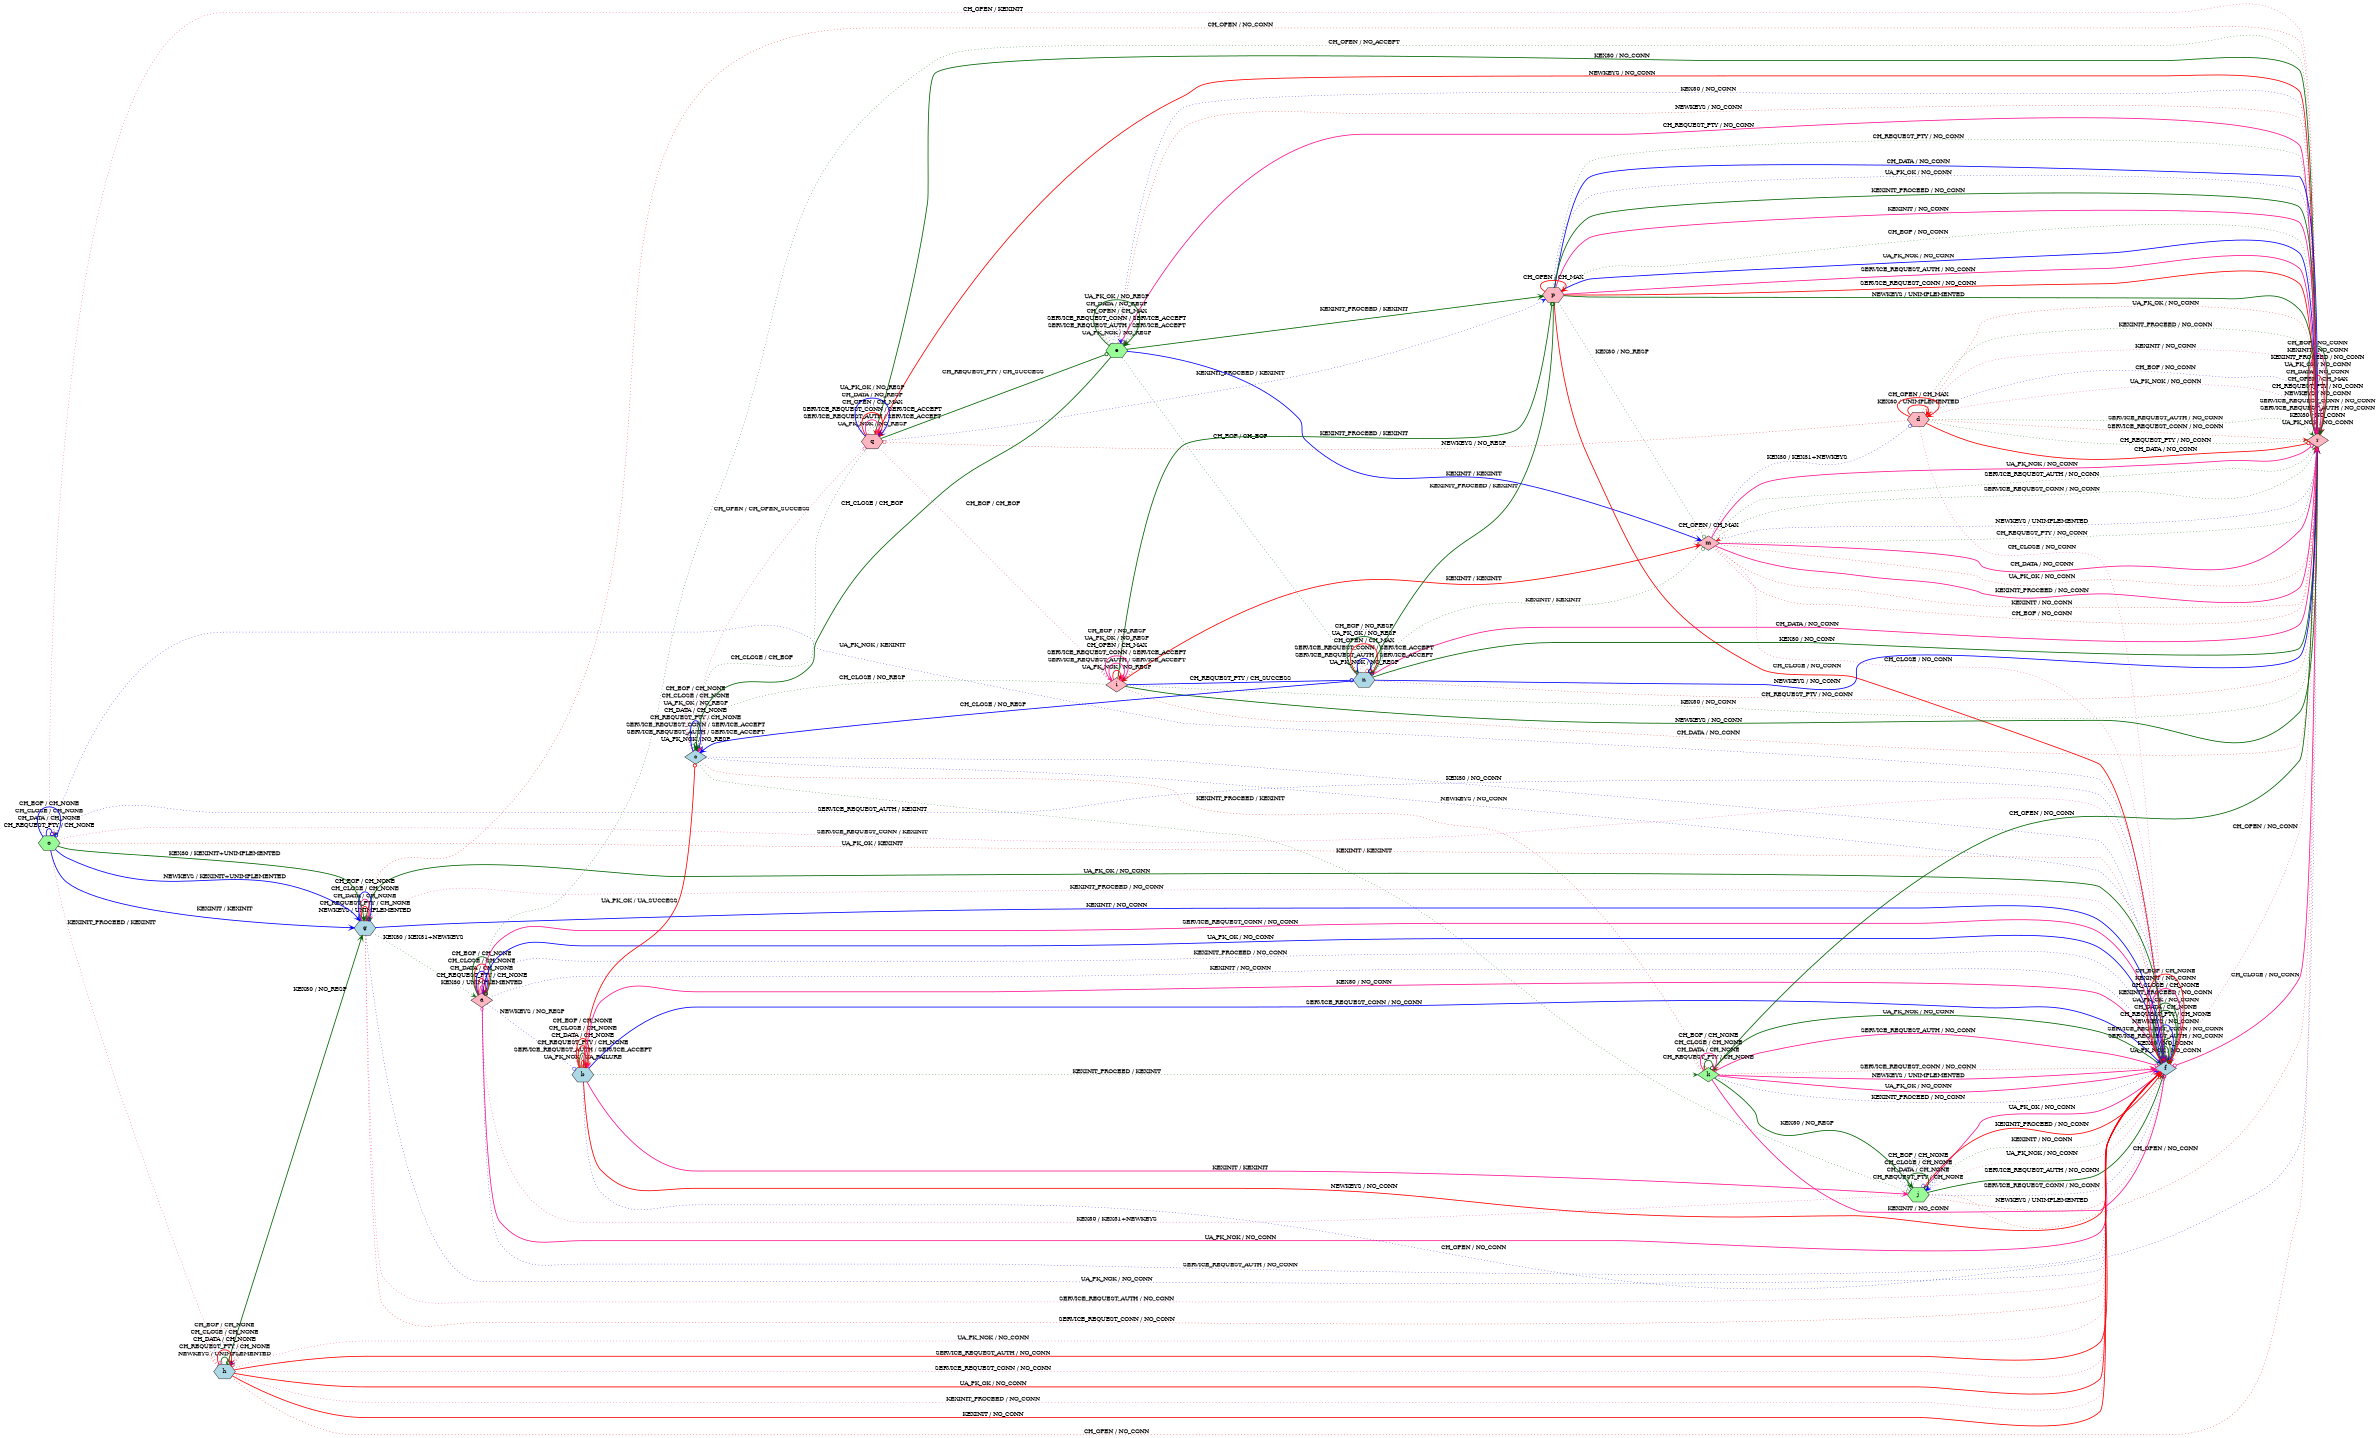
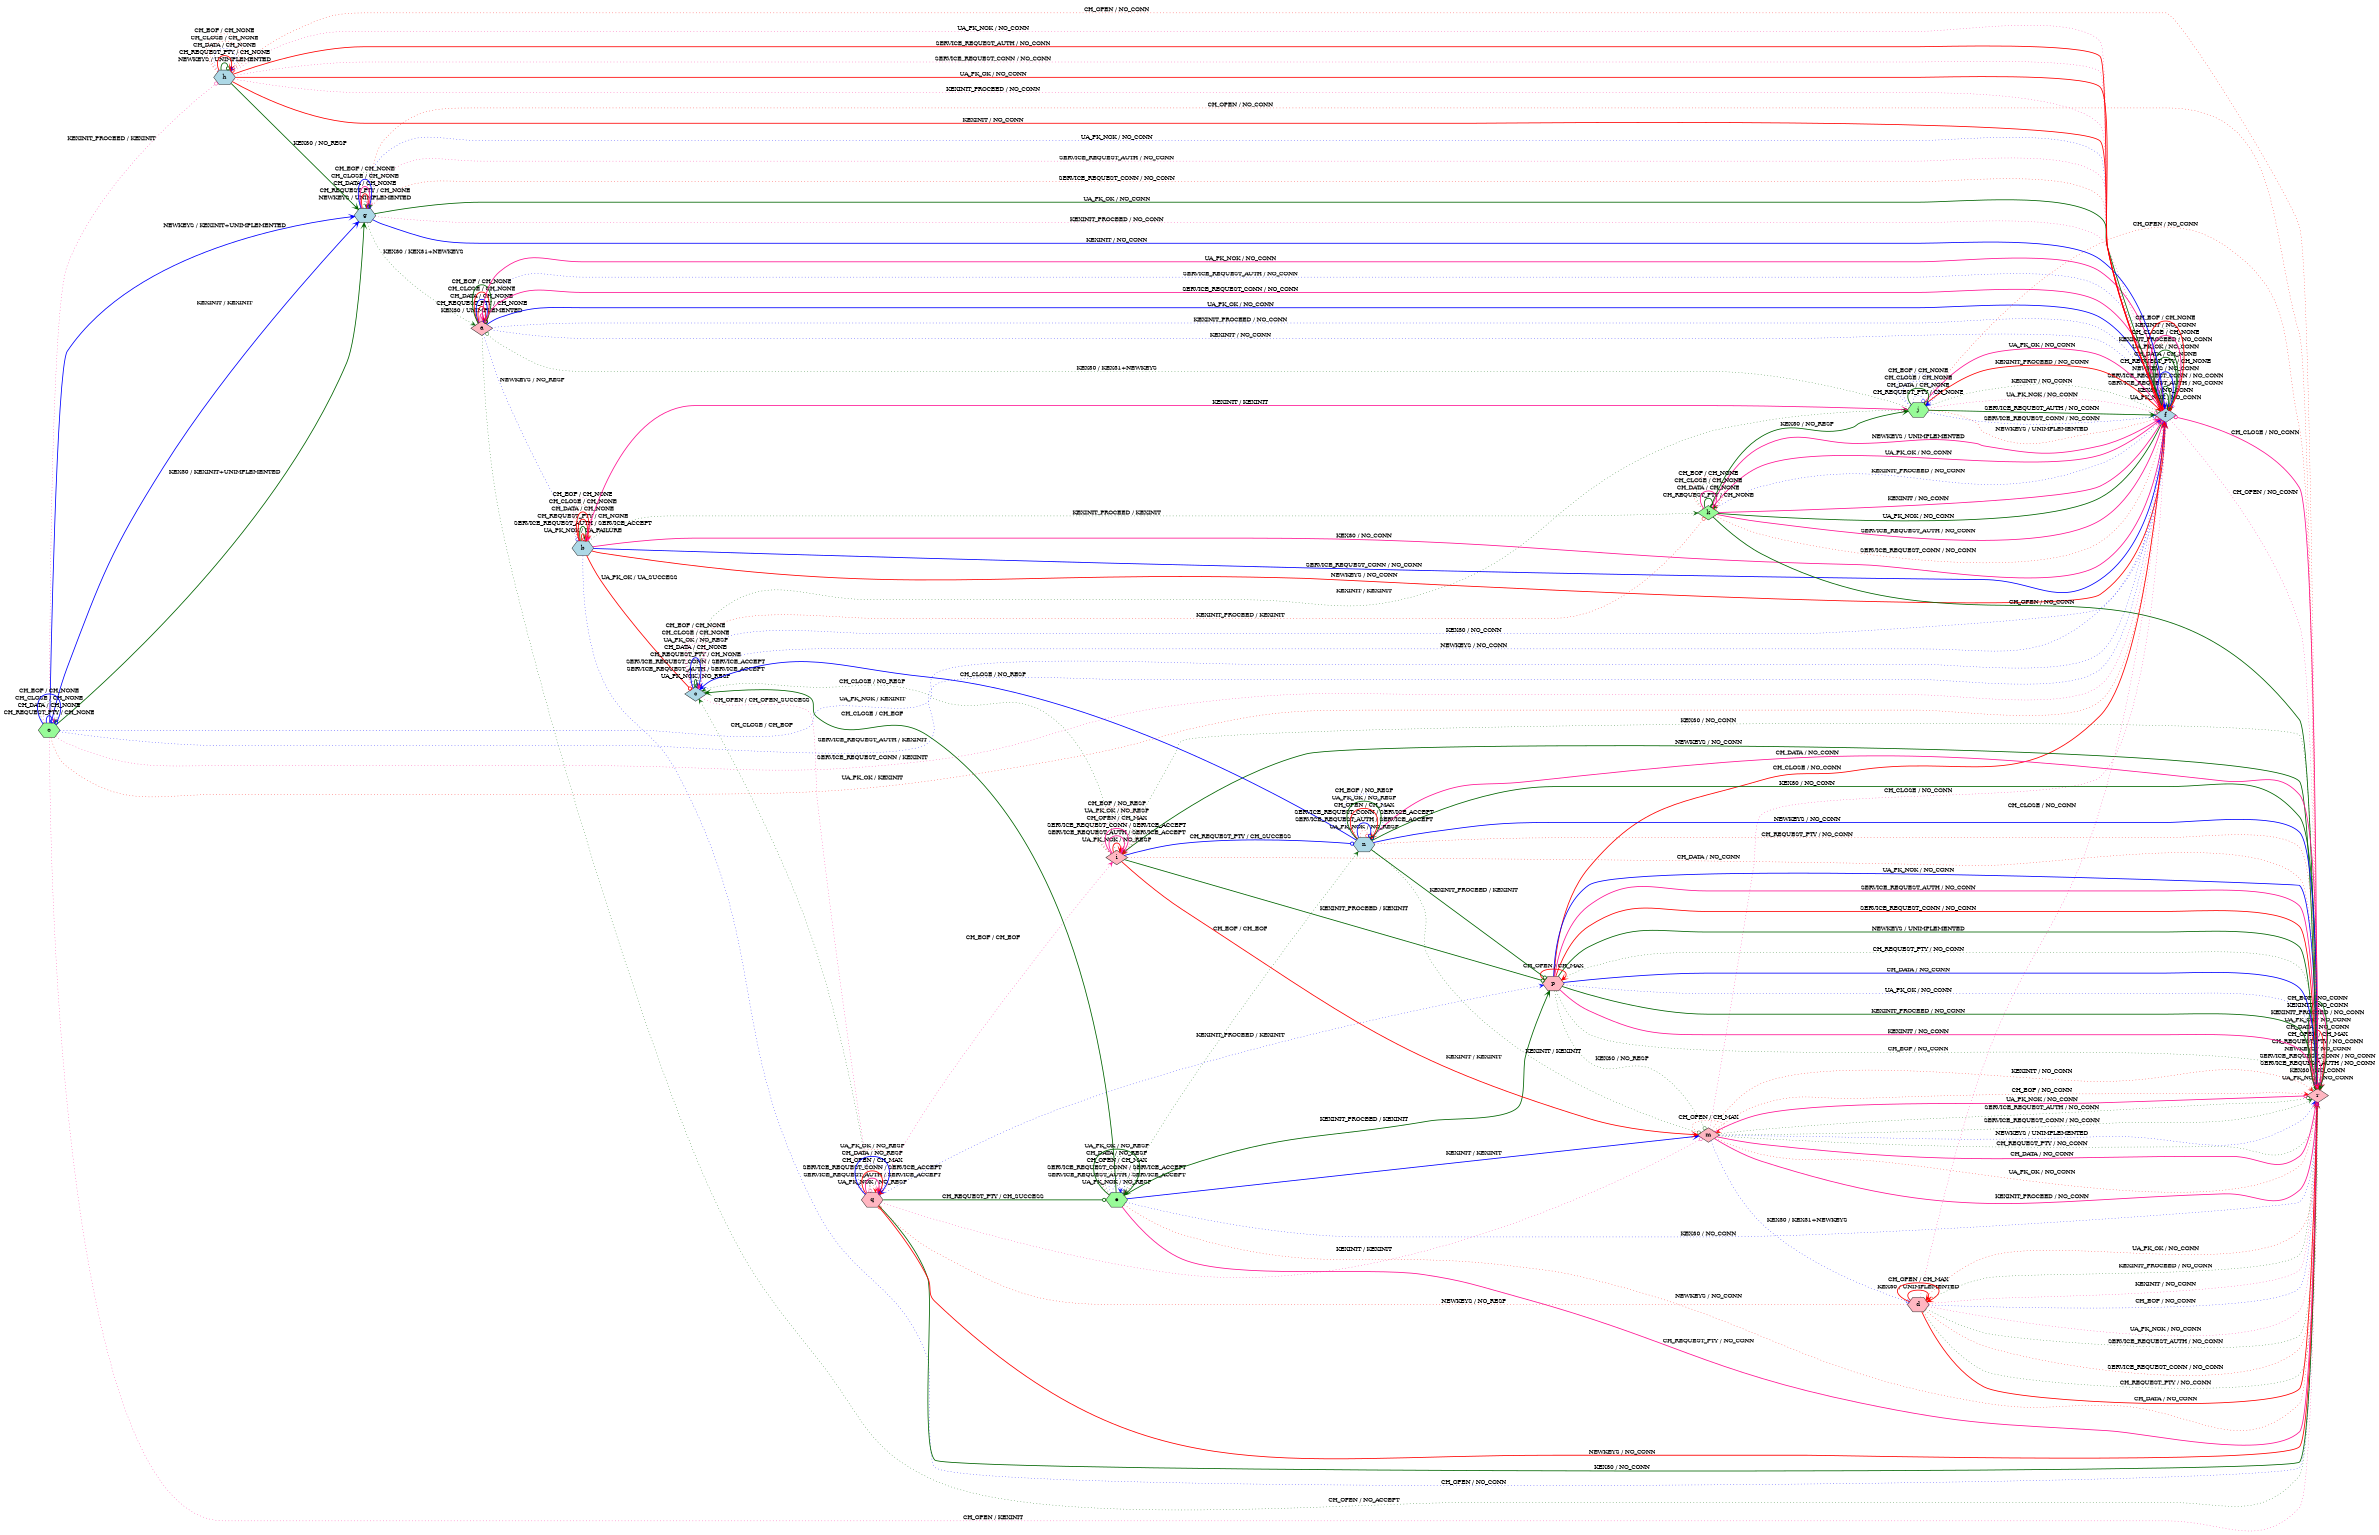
(1117, 1222) -> (1196, 371)
none -> (1277, 1276)
